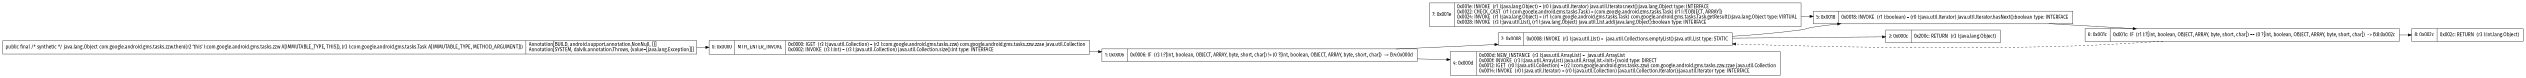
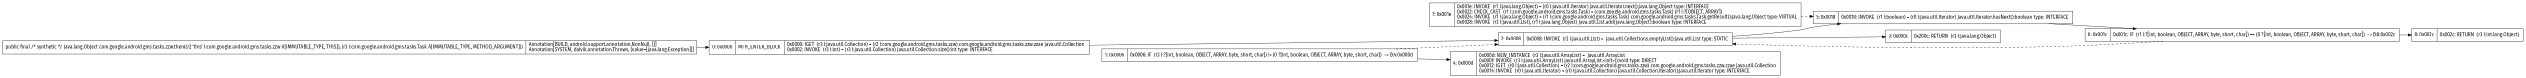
(1805, 16) -> (1805, 16)
(760, 47) -> (760, 47)
(1445, 47) -> (1445, 47)
(1094, 52) -> (1292, 43)
